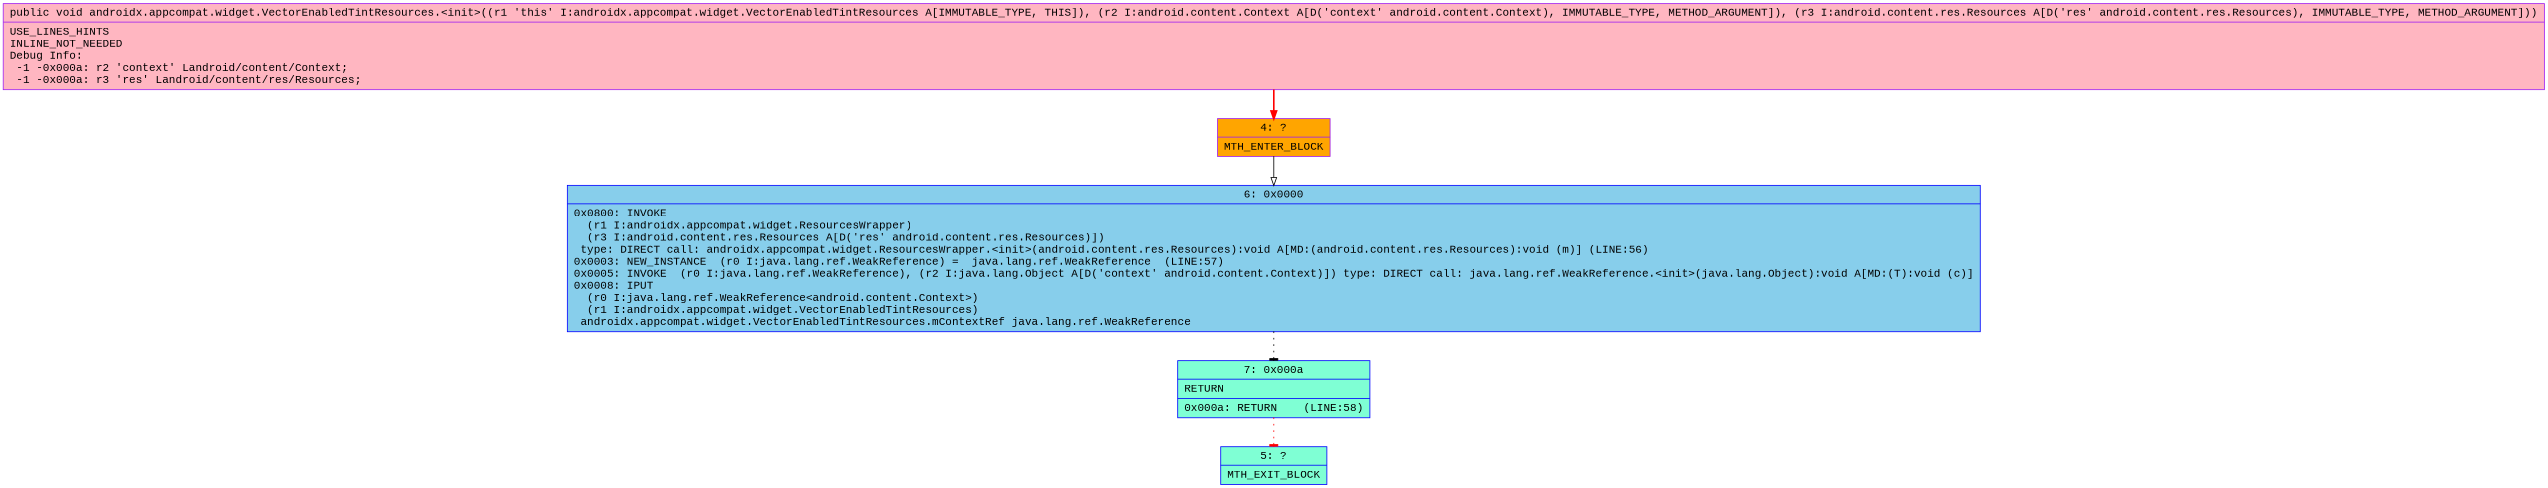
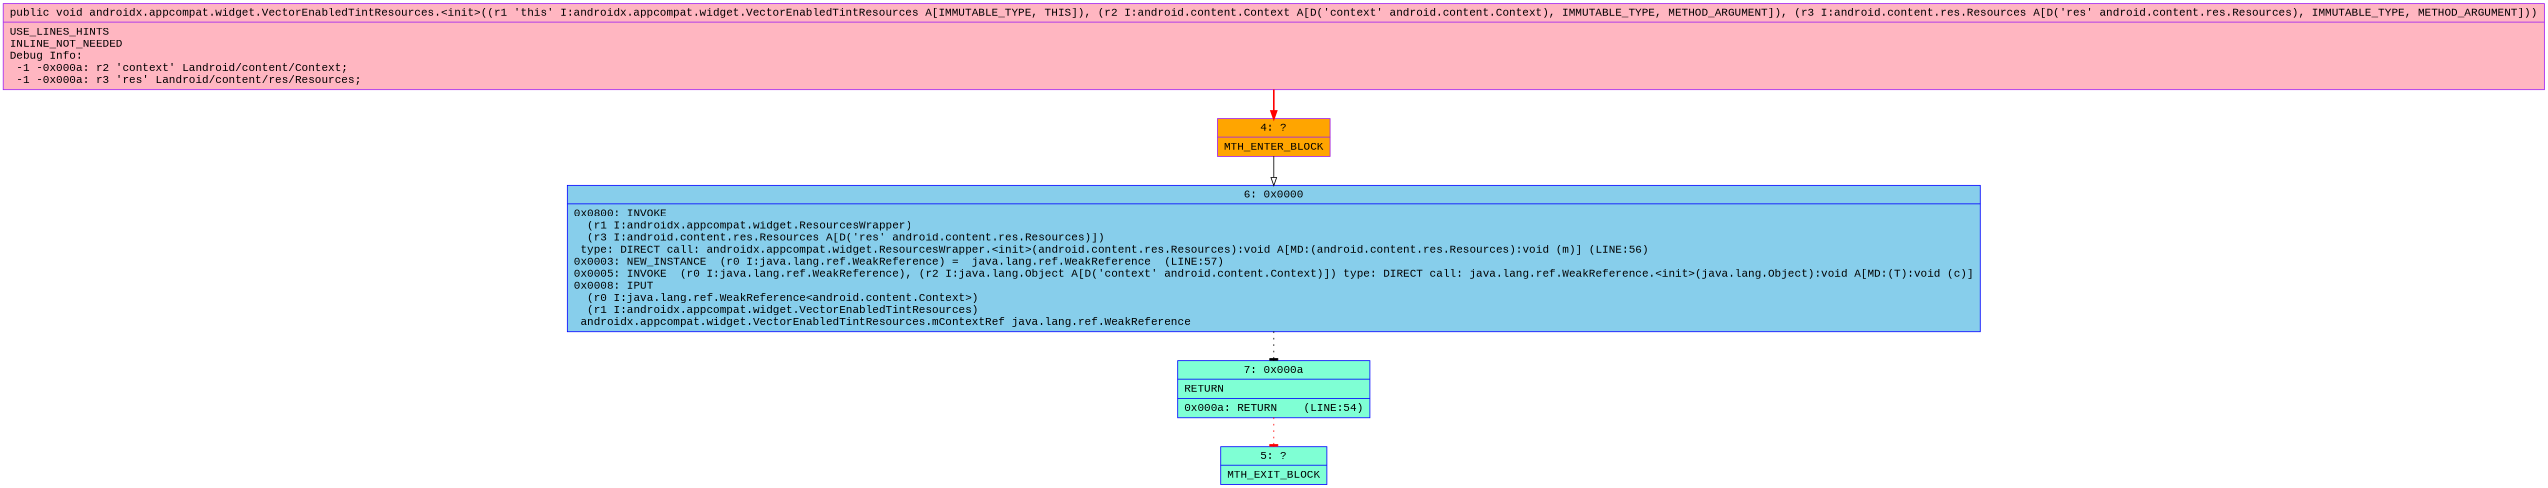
(1274, 408) -> (1274, 408)
